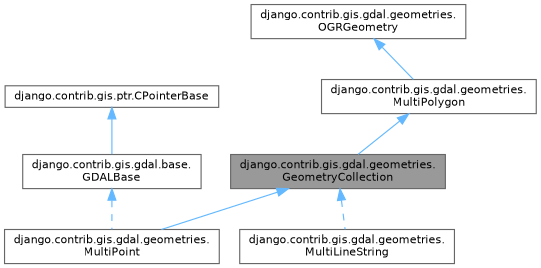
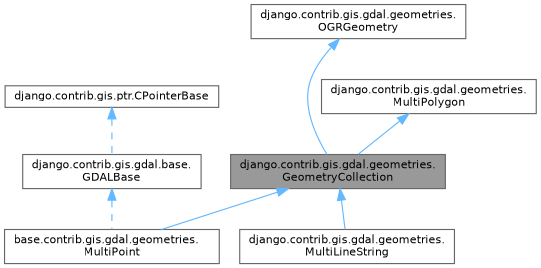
(398, 63) -> (308, 100)
(112, 136) -> (112, 136)
(343, 215) -> (343, 215)
(112, 247) -> (112, 247)
